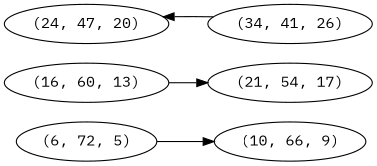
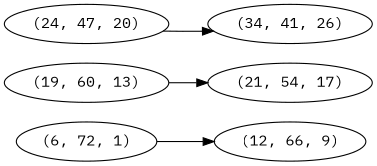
(194, 17) -> (183, 31)
(87, 83) -> (87, 83)
(87, 142) -> (87, 142)
(290, 142) -> (290, 142)
